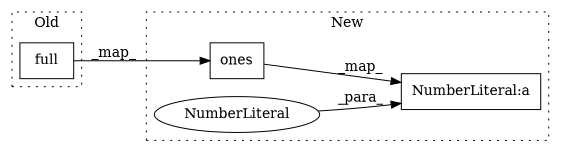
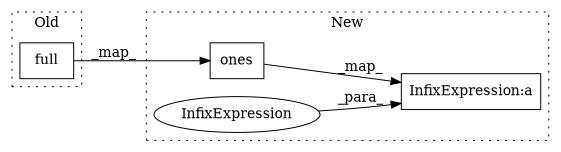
(471, 92) -> (471, 92)
(237, 115) -> (237, 115)
